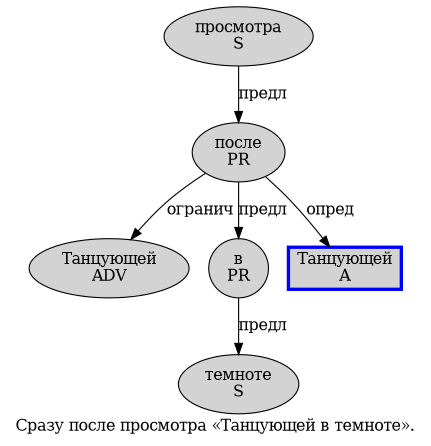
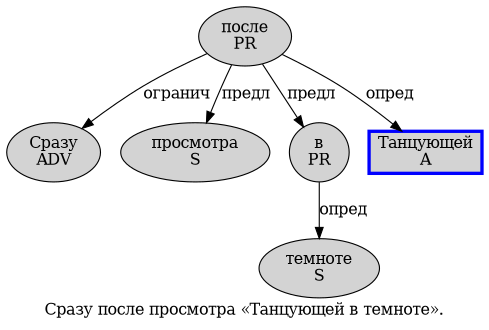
(239, 89) -> (221, 89)
(109, 268) -> (54, 152)
(263, 326) -> (343, 210)
